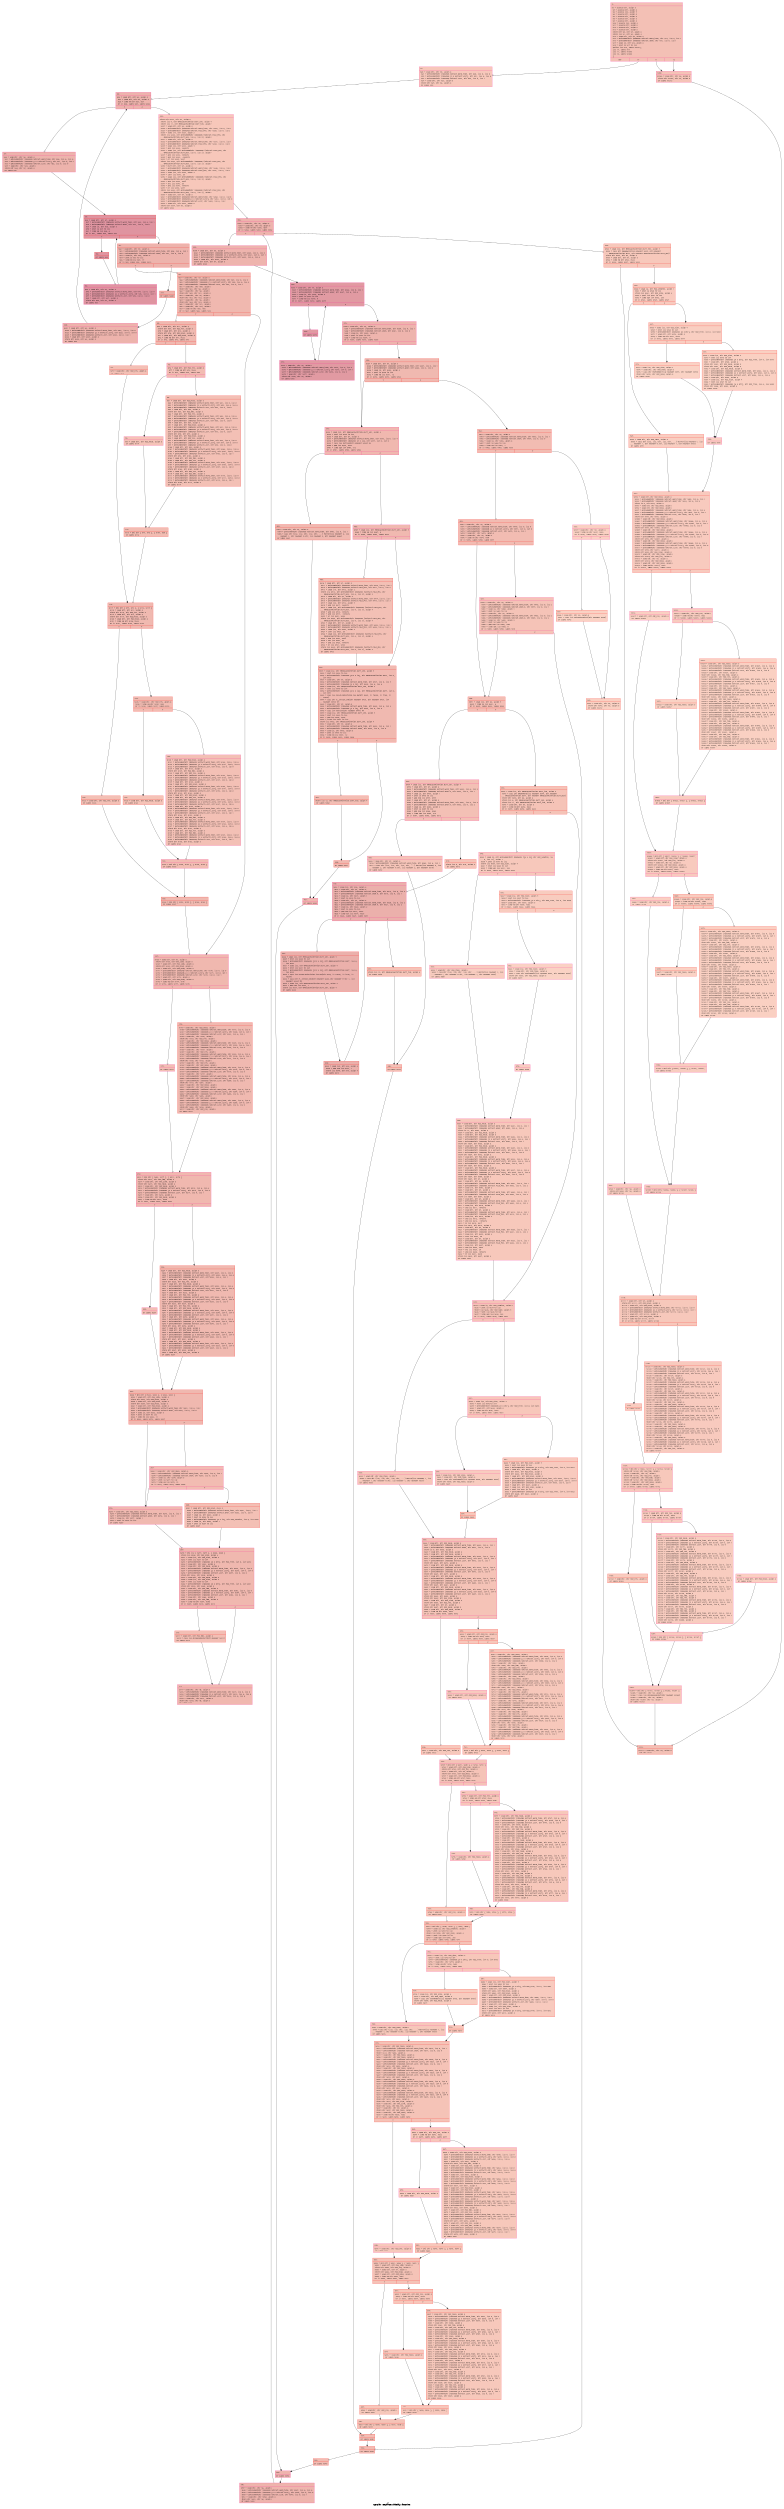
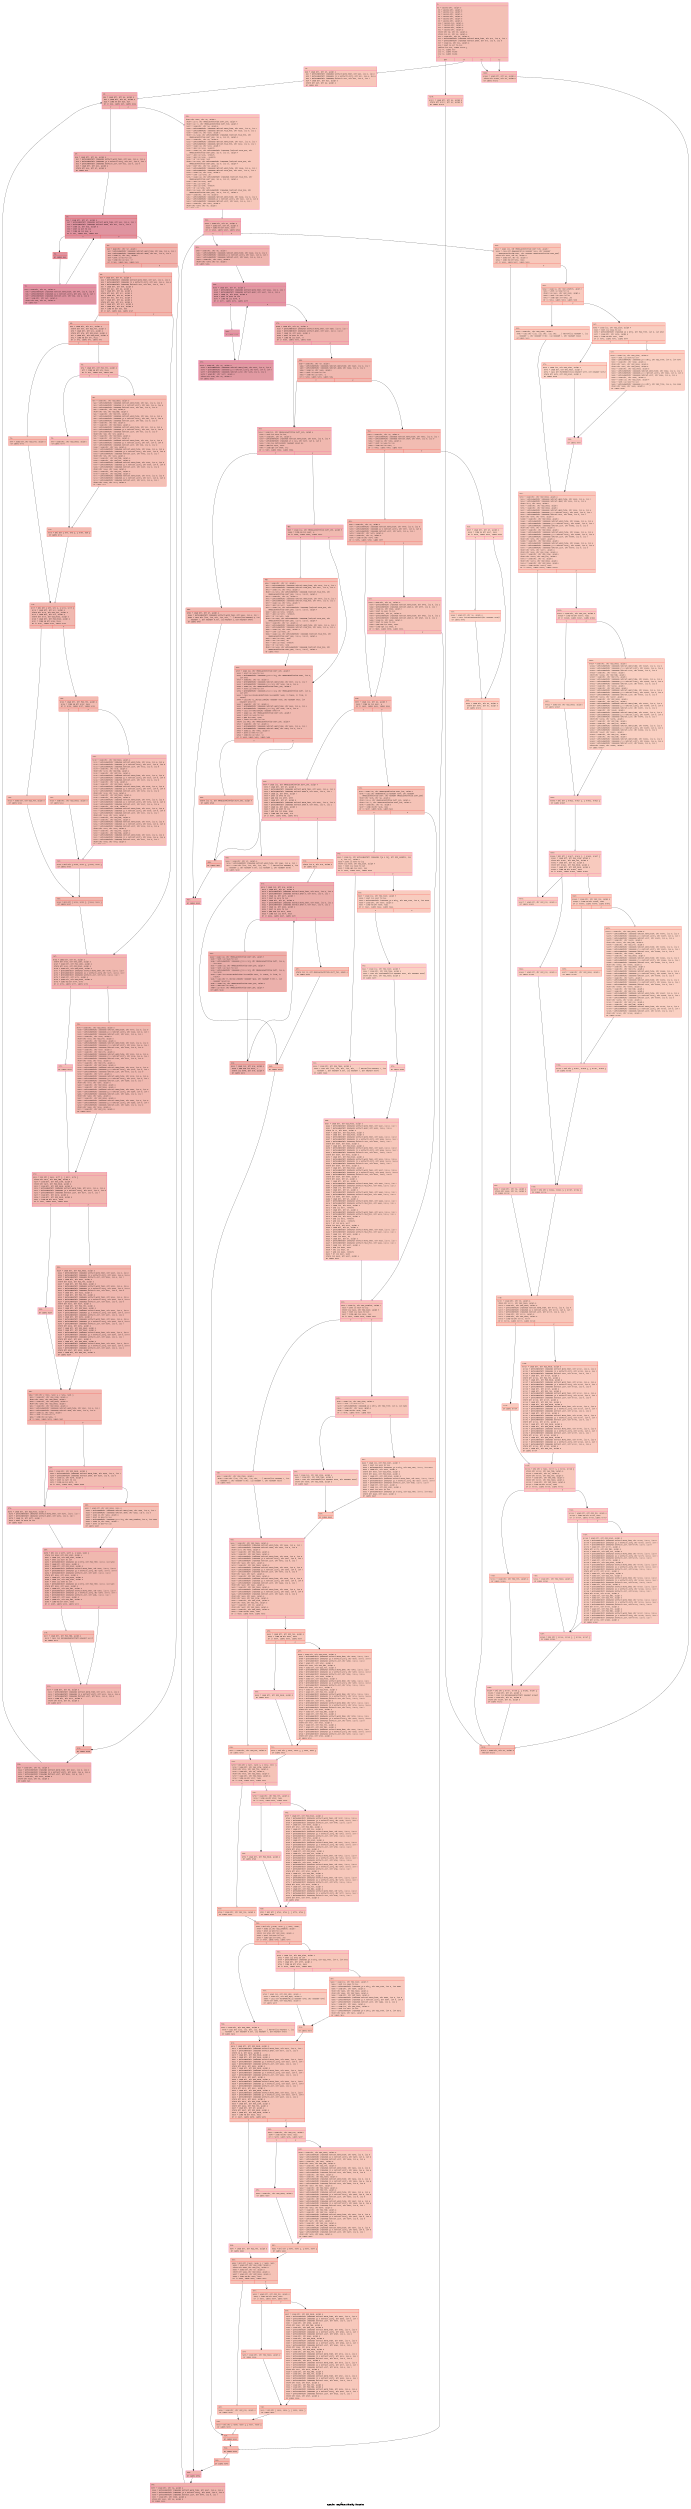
none -> (445, 101)
(634, 736) -> (553, 886)
none -> (83, 1725)
